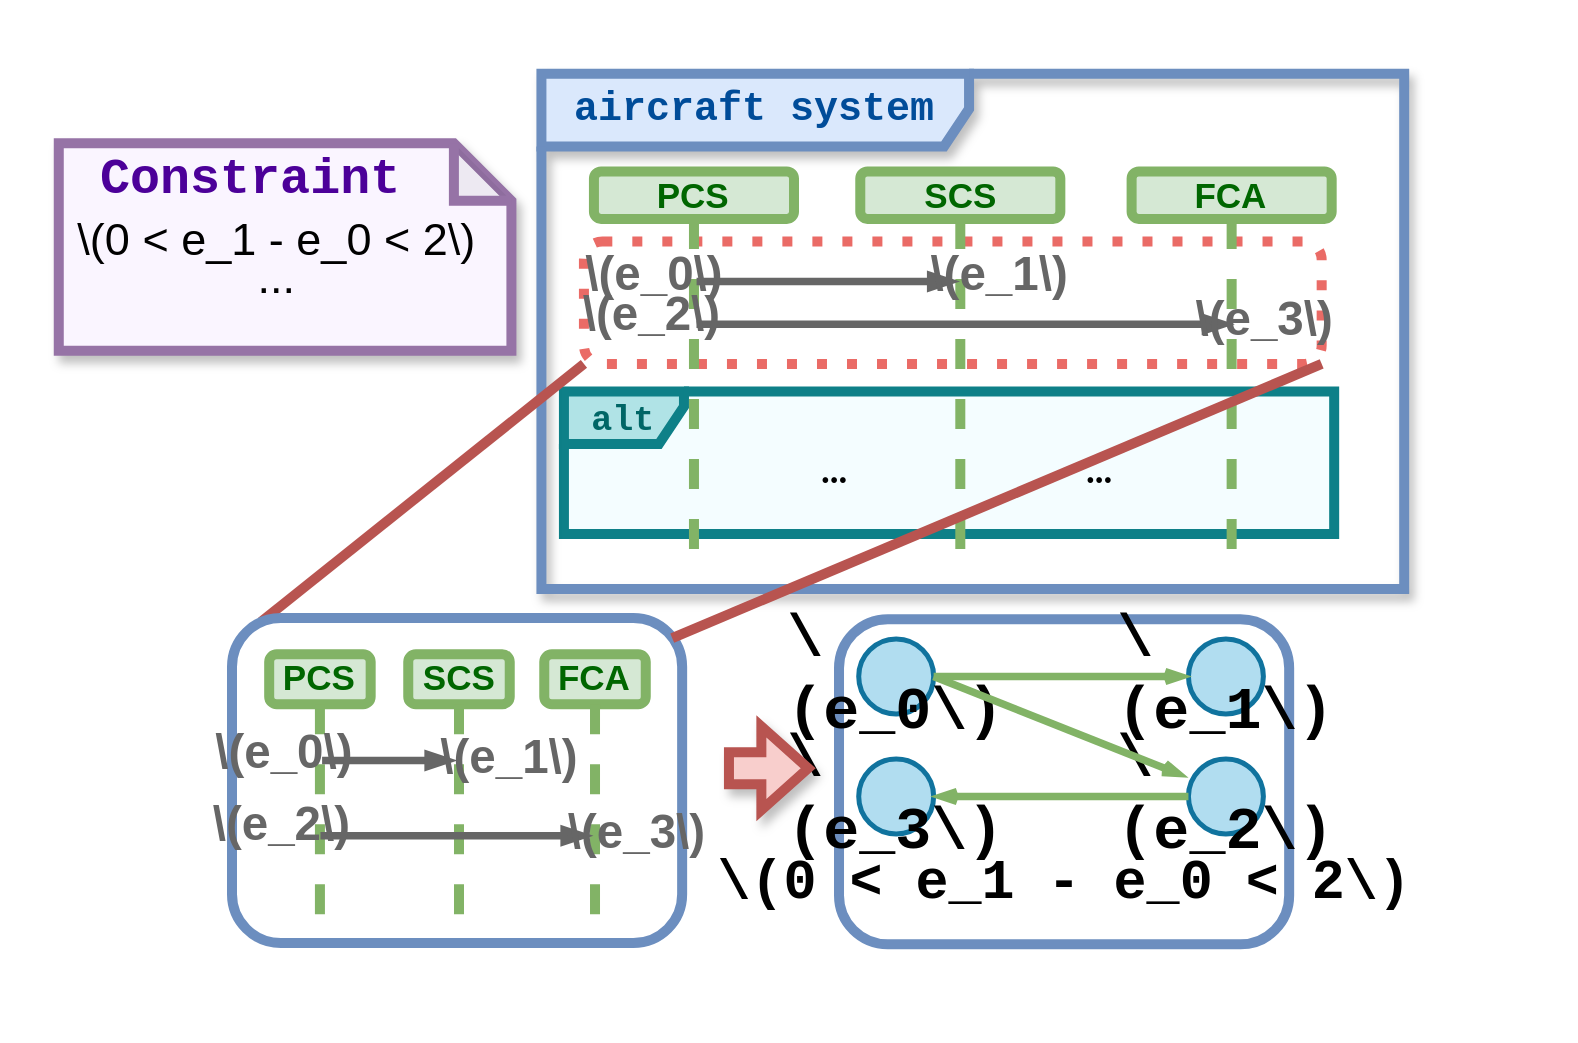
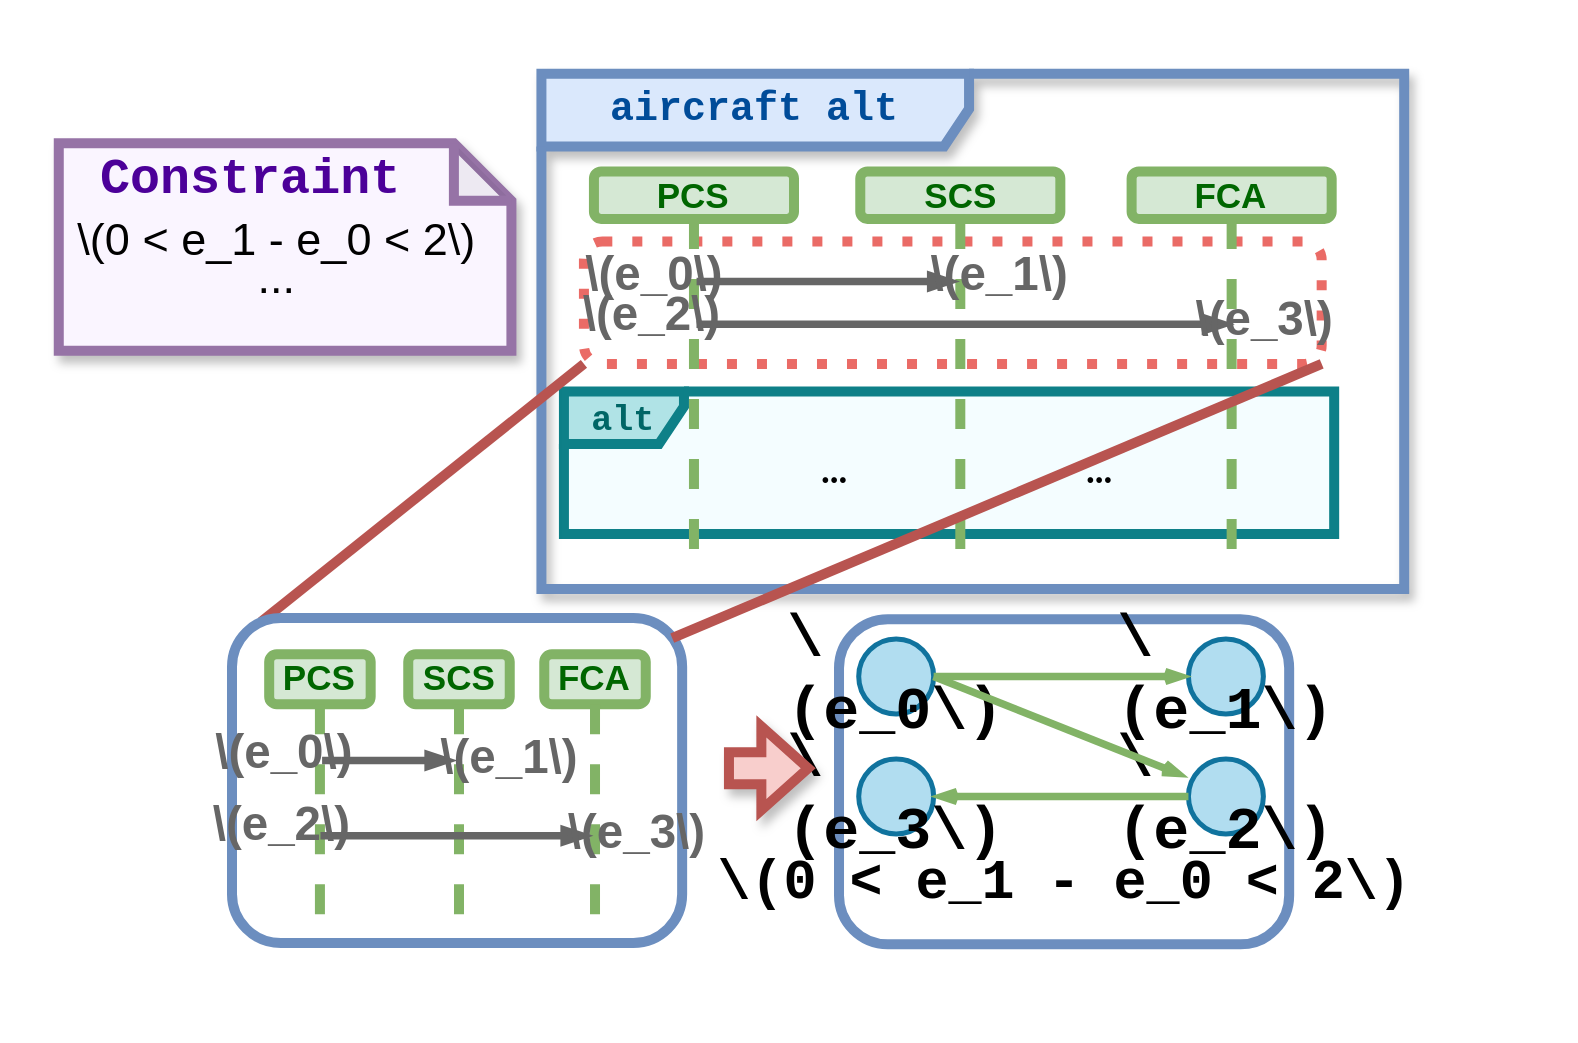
(755, 111) -> (755, 111)
